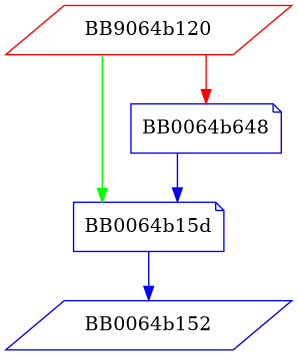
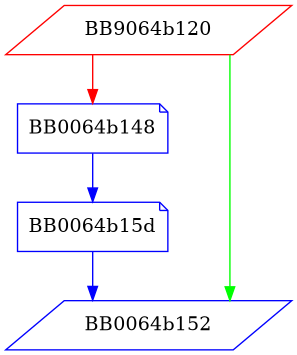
(102, 122) -> (230, 171)
(206, 128) -> (93, 128)
